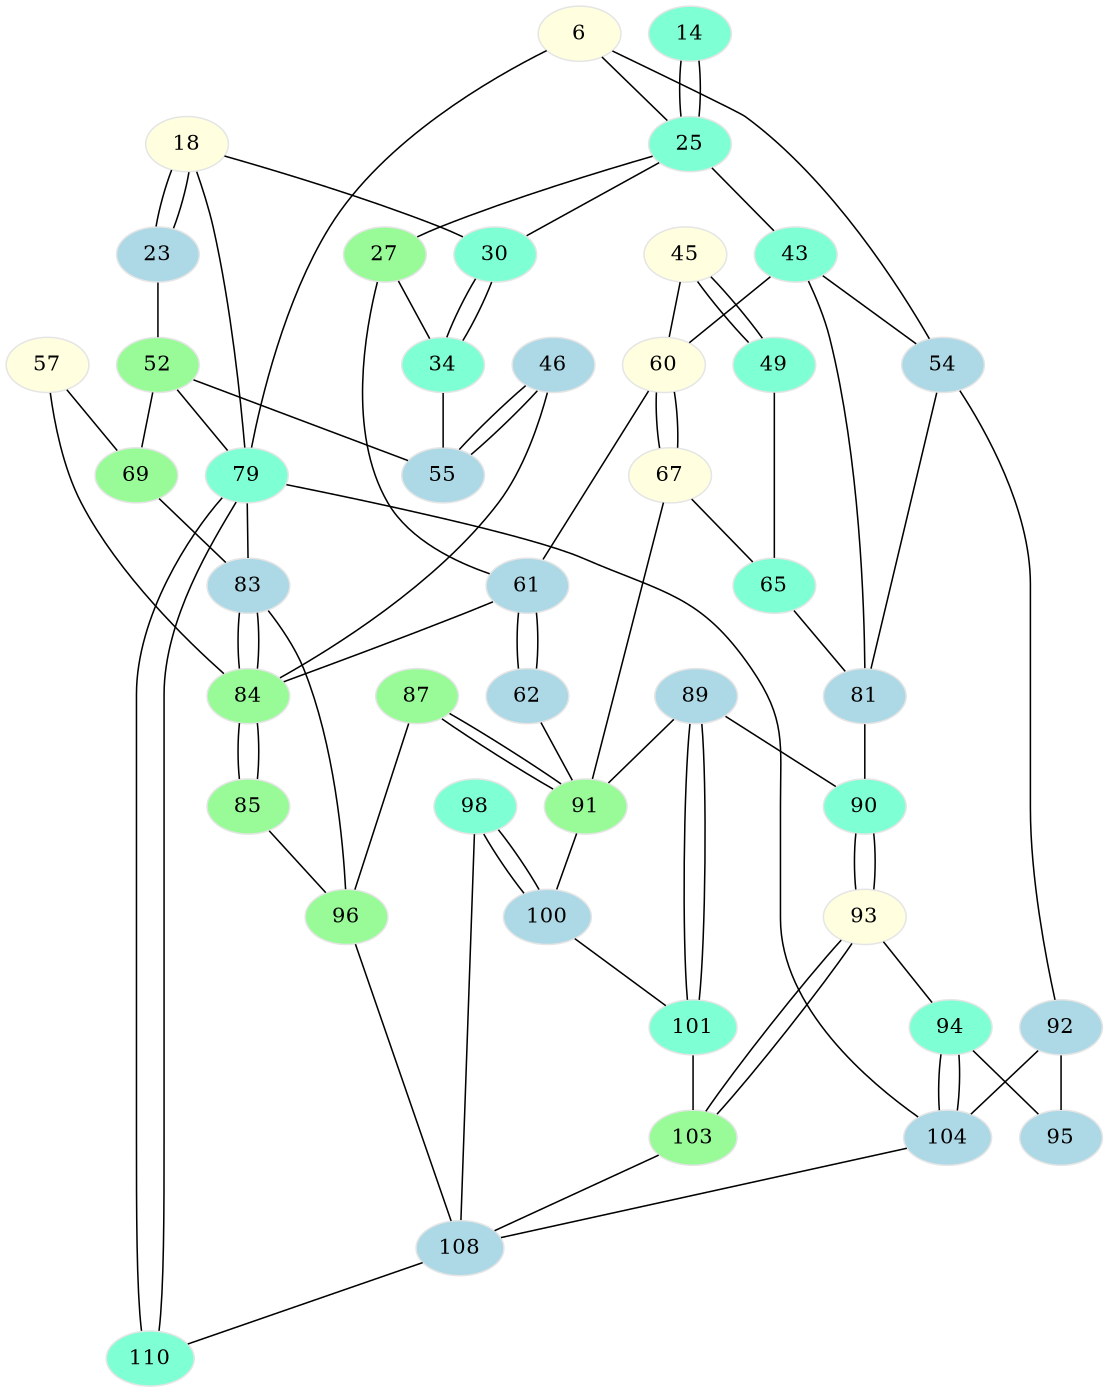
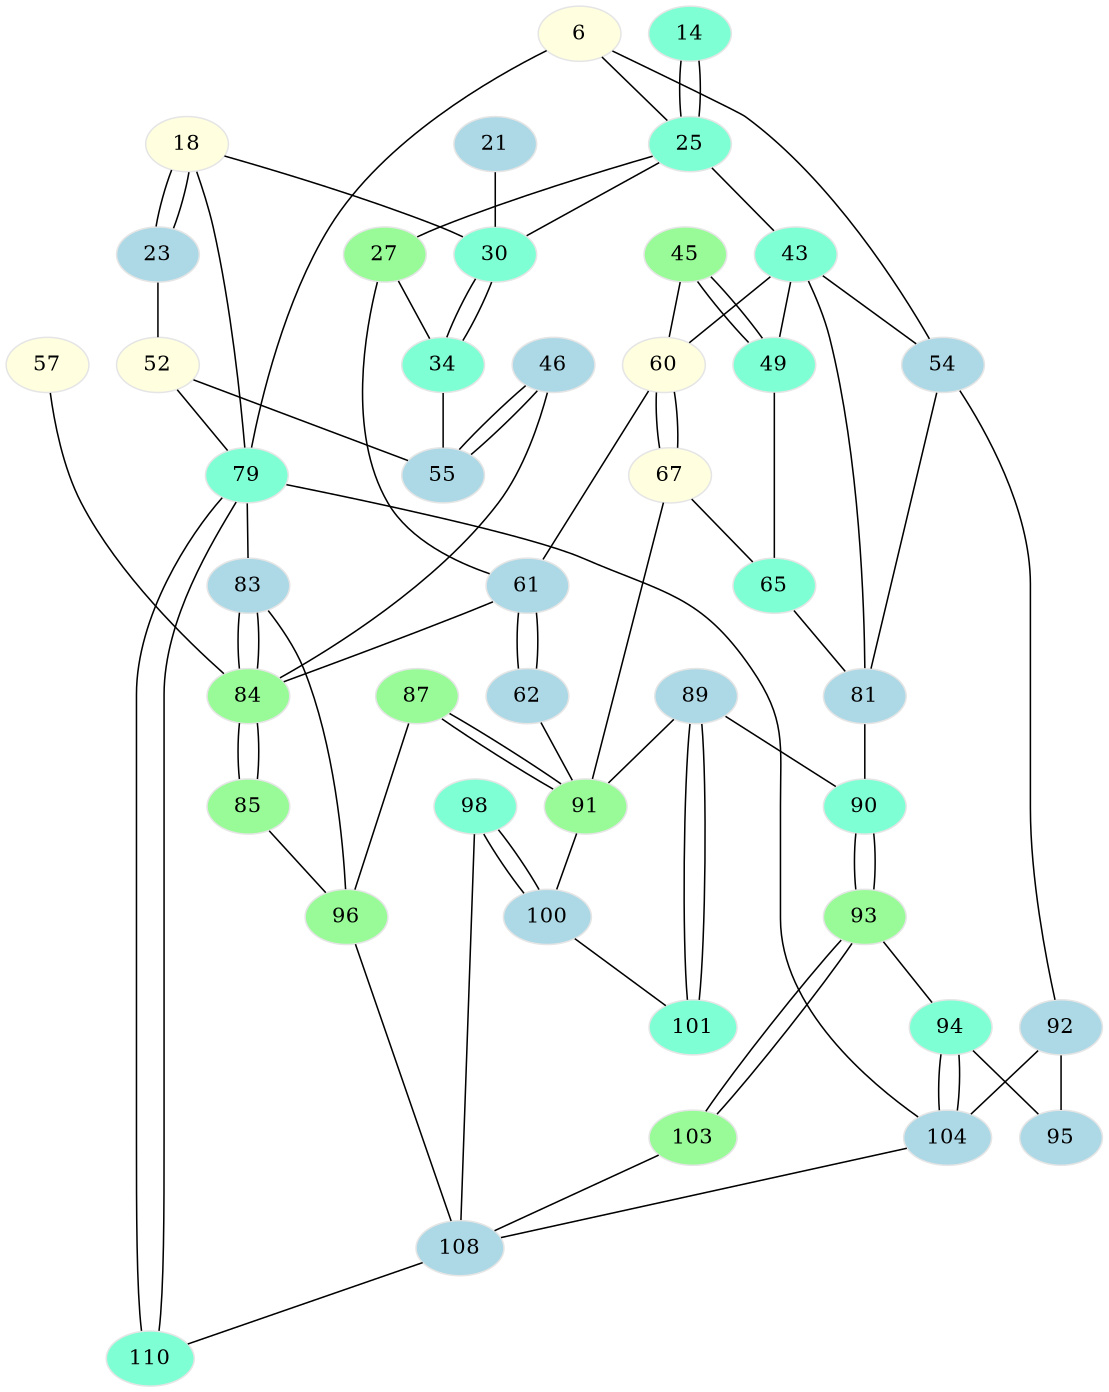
none -> (495, 144)
(685, 255) -> (685, 255)
none -> (785, 309)
(158, 365) -> (158, 365)
(136, 475) -> none
(865, 917) -> (865, 917)
(693, 1083) -> none
